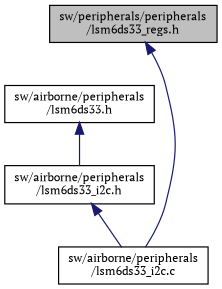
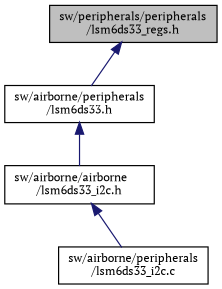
(175, 151) -> (103, 69)
(80, 185) -> (80, 185)
